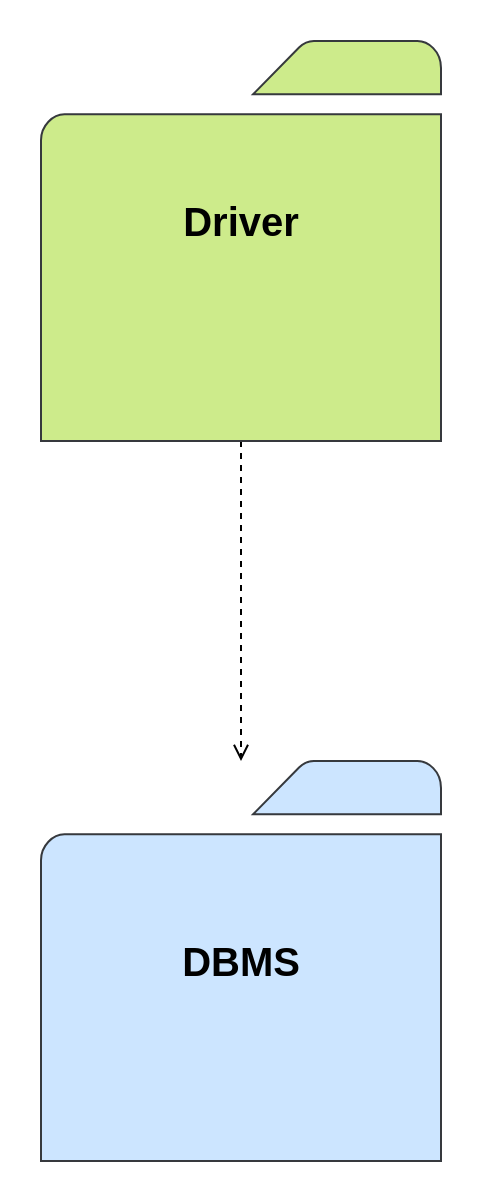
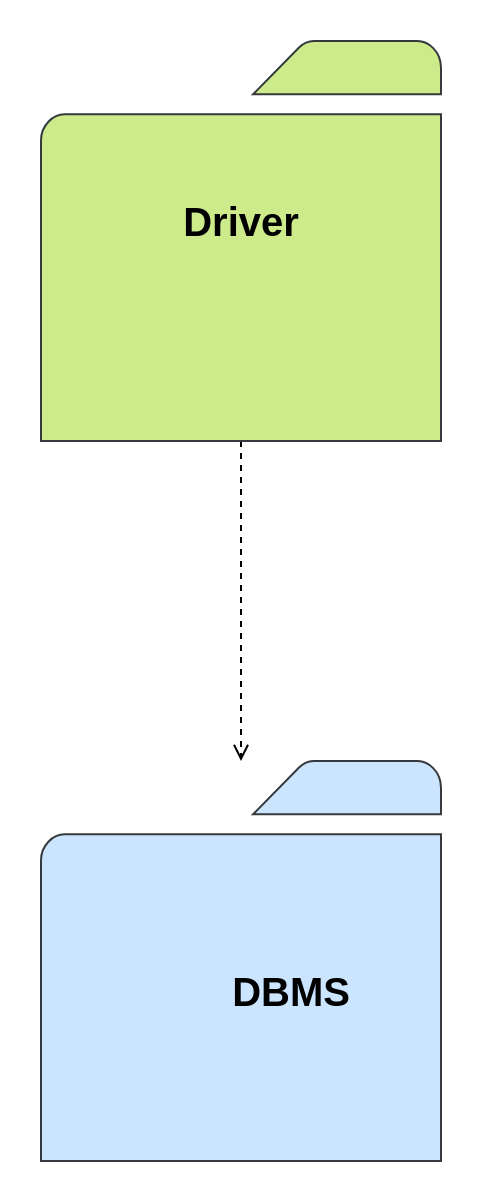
(241, 961) -> (291, 991)
